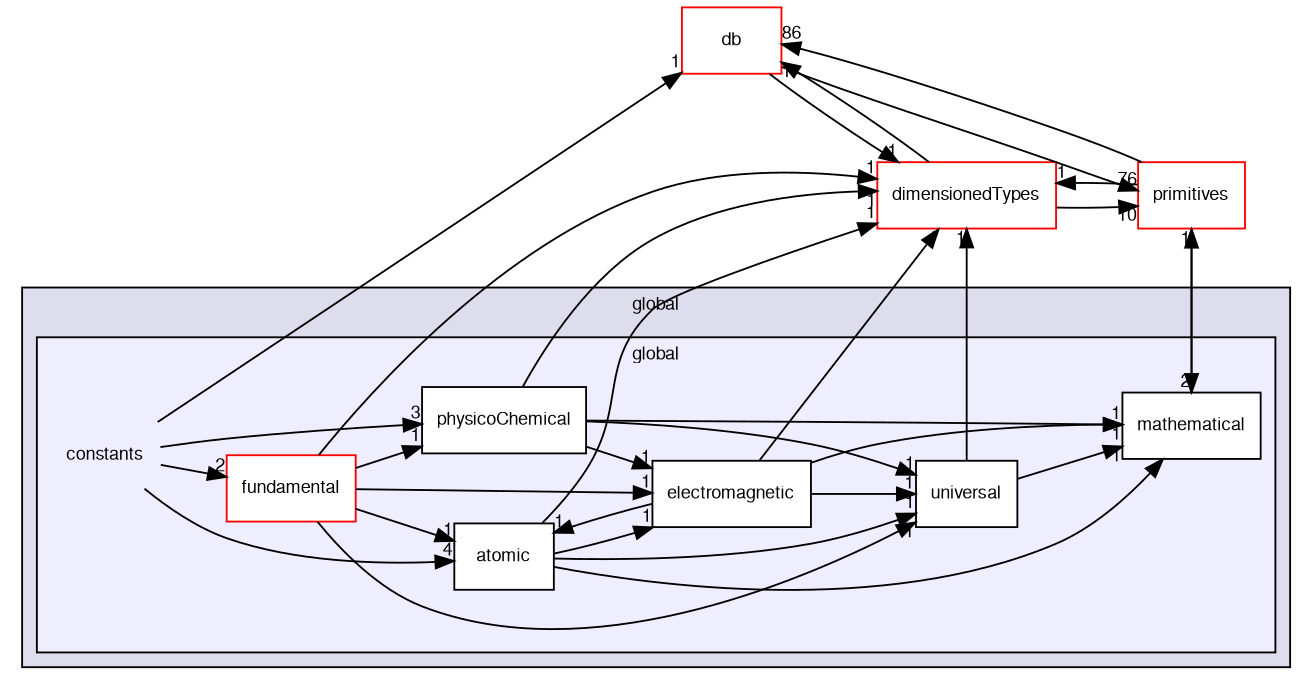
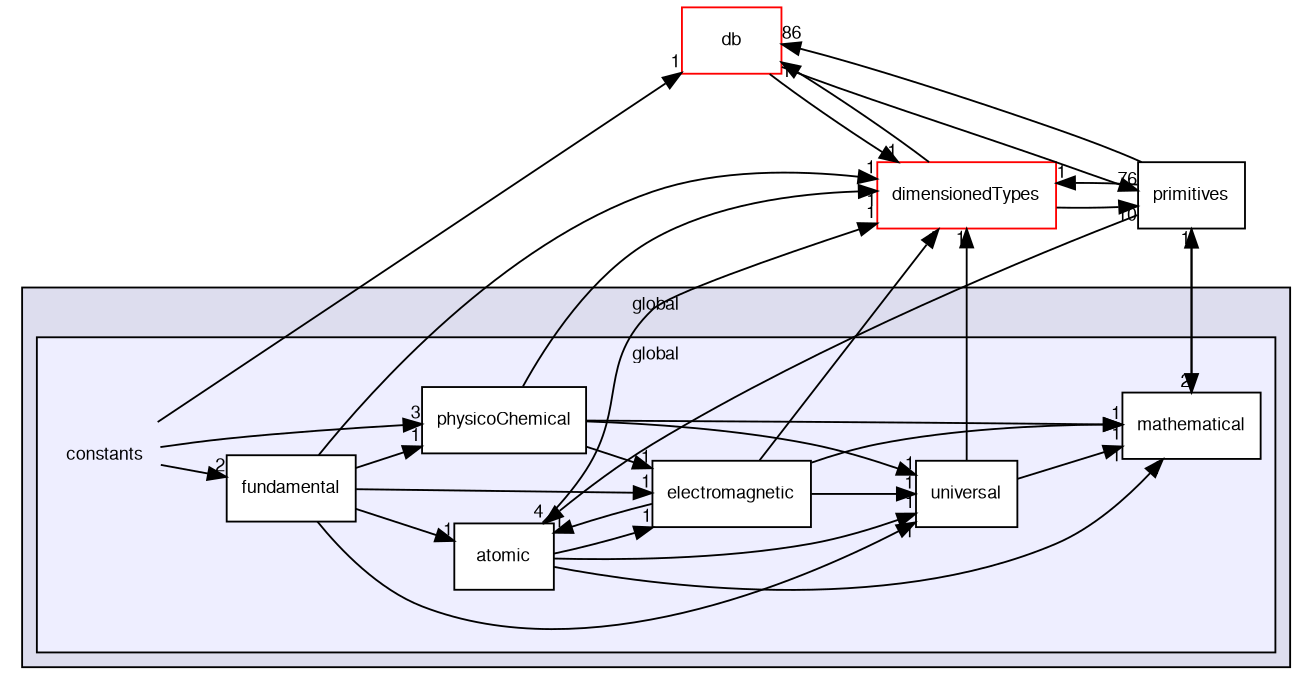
(1192, 195) -> (1192, 195)
(291, 488) -> (291, 488)
(282, 553) -> (824, 352)
